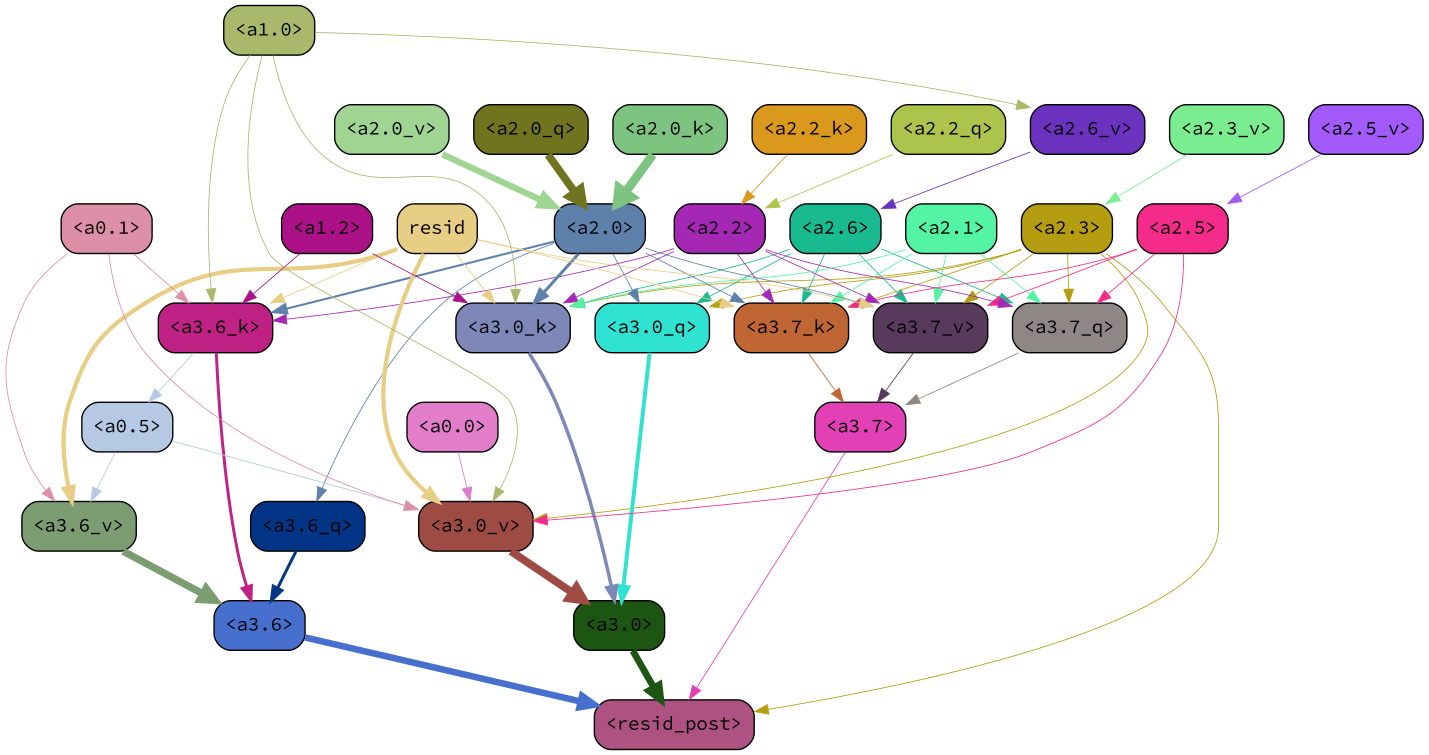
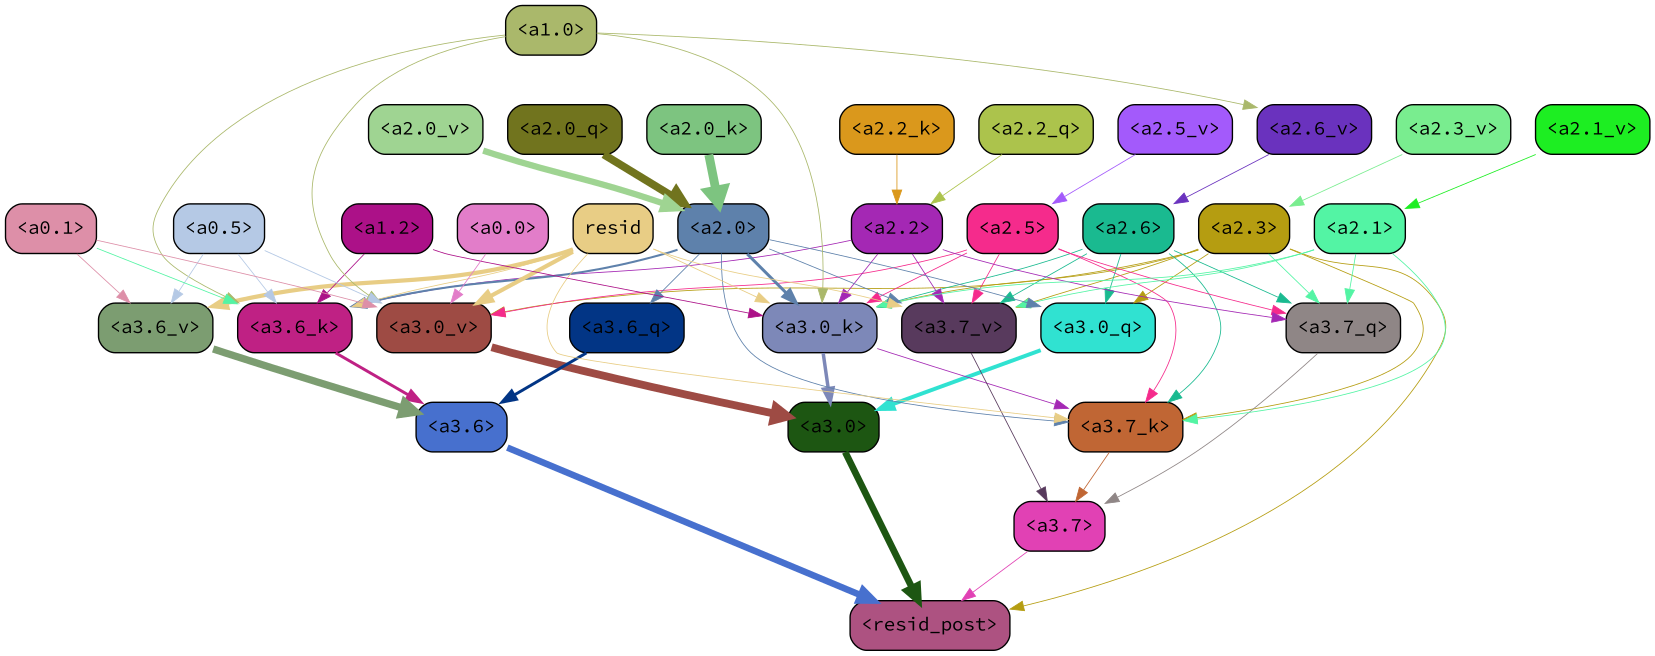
none -> (1593, 130)
none -> (934, 269)
(1068, 272) -> (1289, 273)
(752, 273) -> (953, 373)
(156, 274) -> (161, 273)
(176, 372) -> (247, 265)
